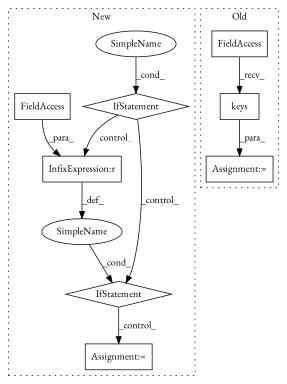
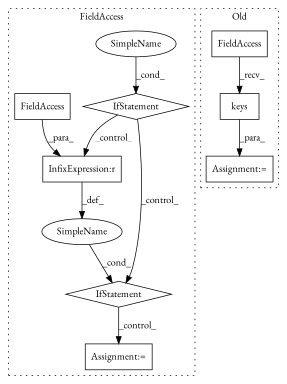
(102, 17) -> (102, 17)
